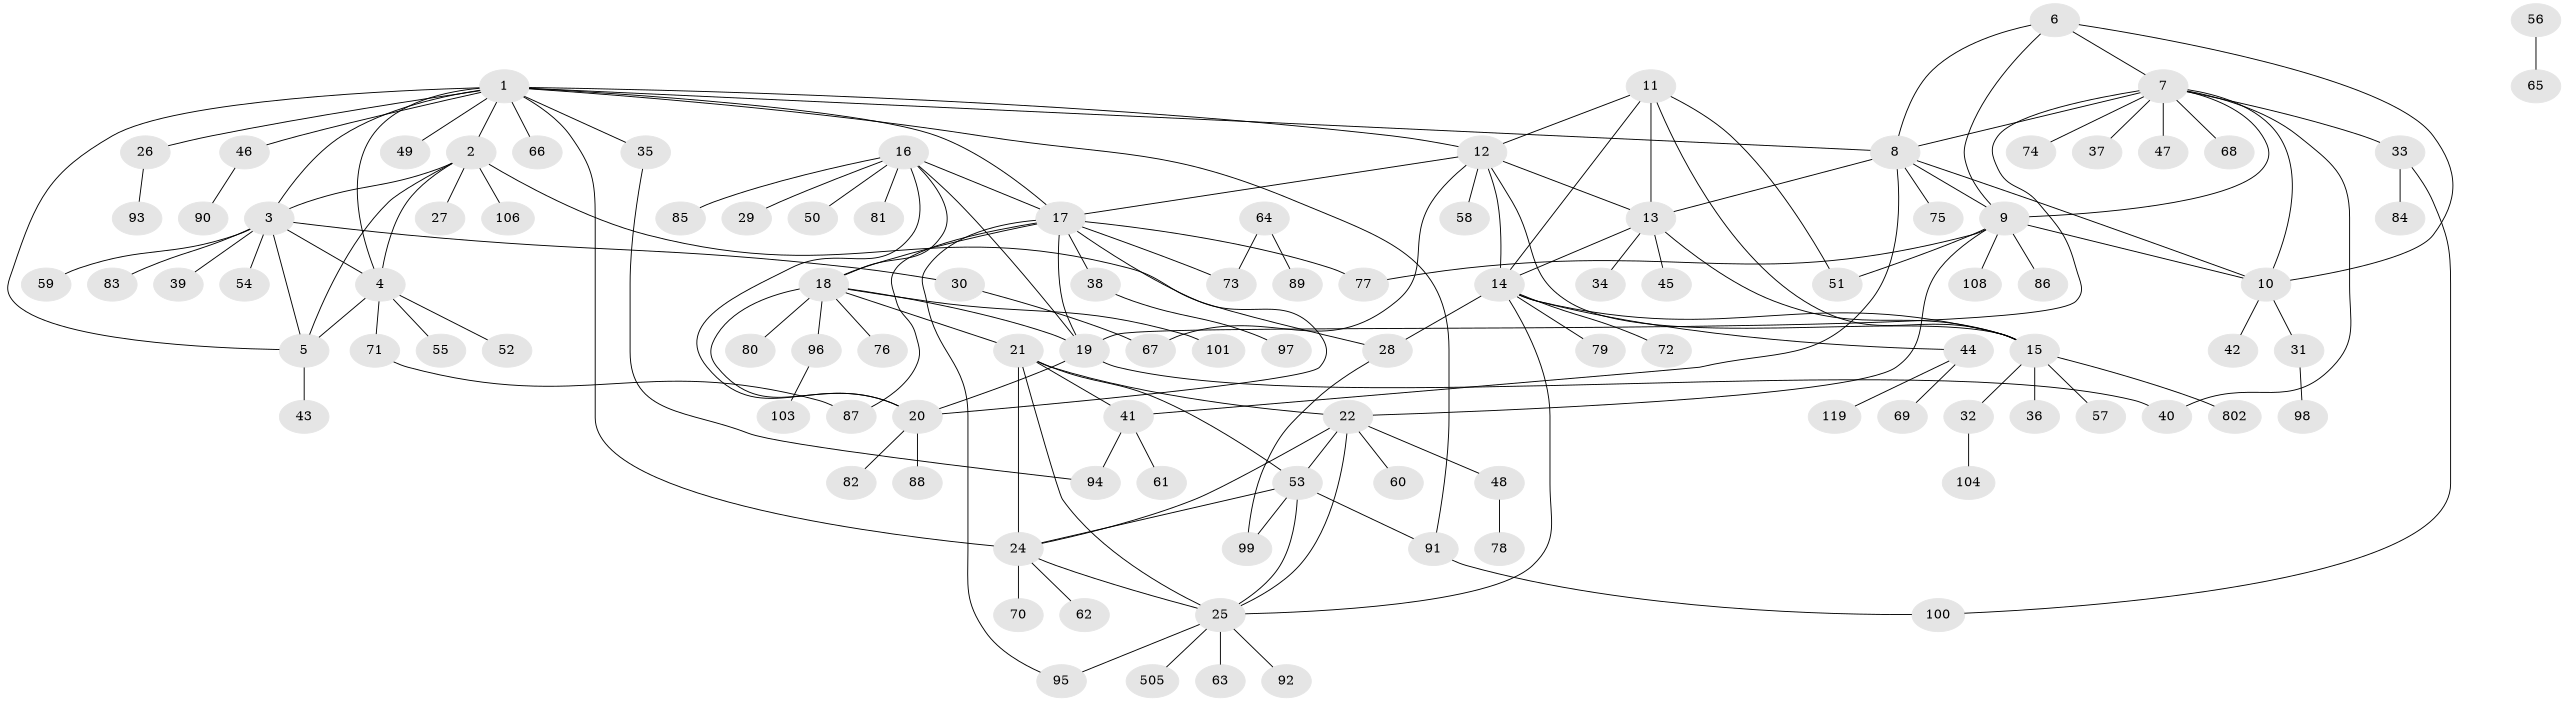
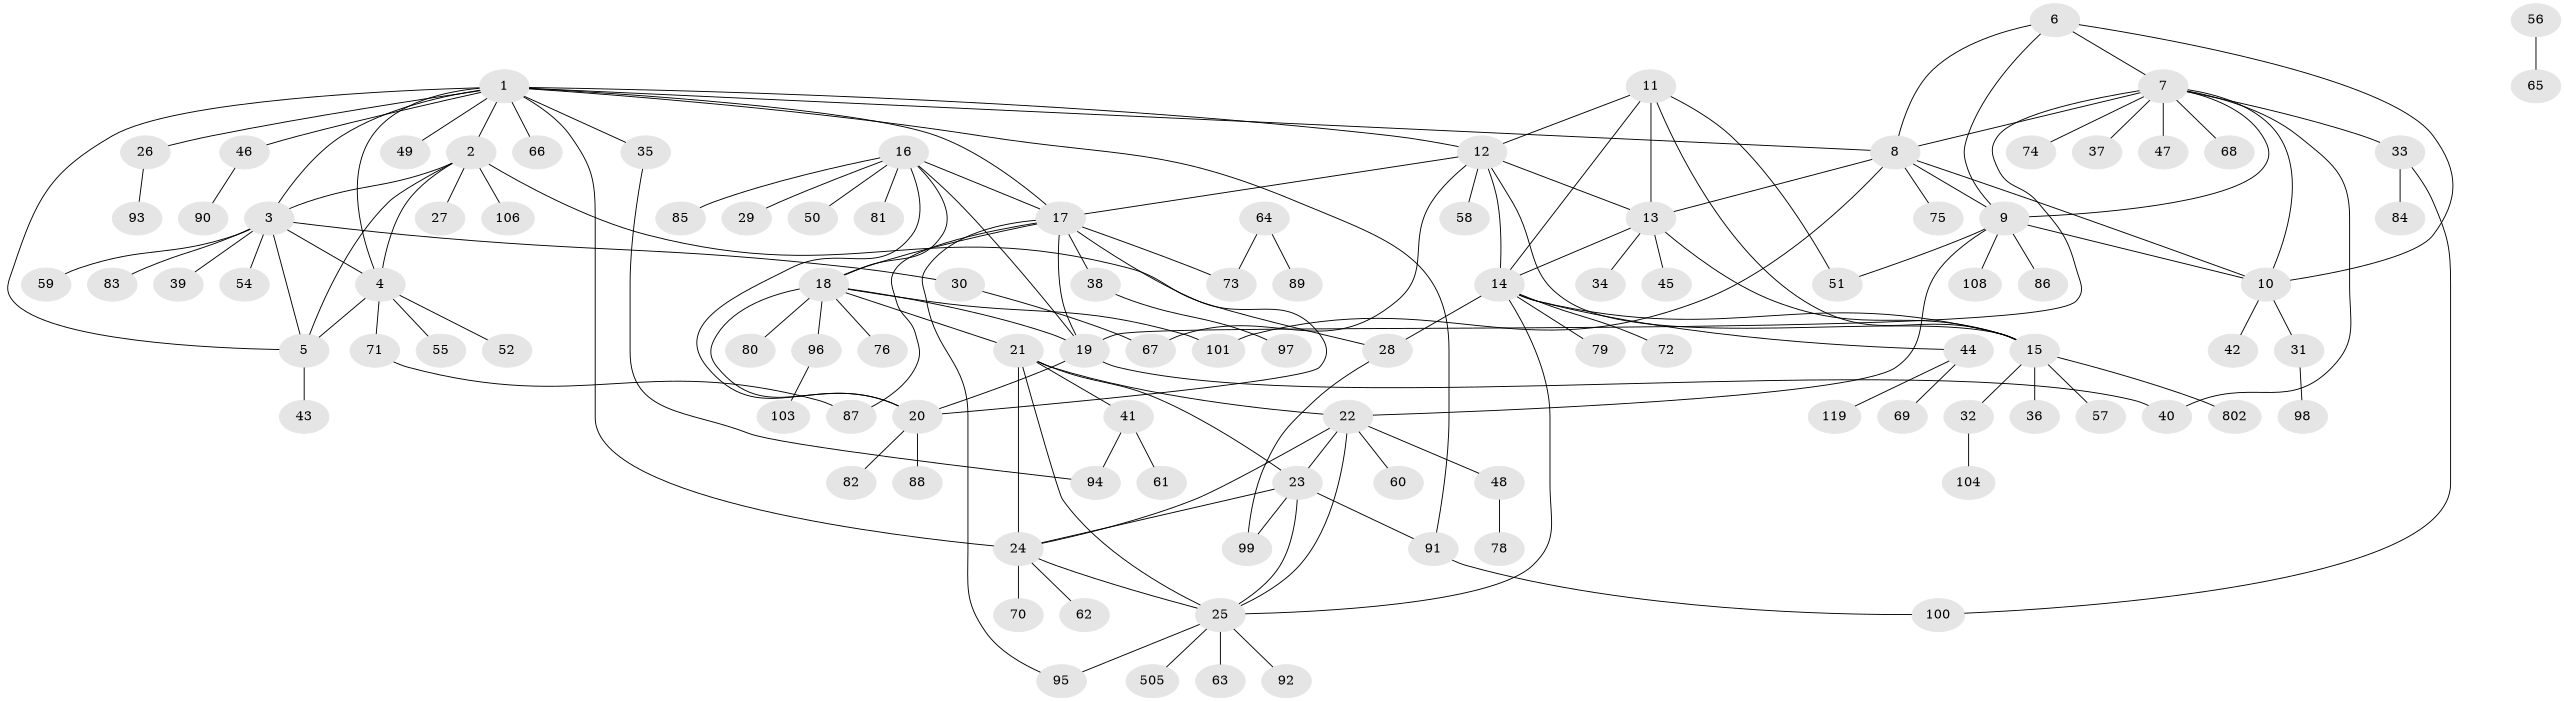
(1364, 285) -> none
(1589, 377) -> (1669, 311)
(1297, 483) -> (1297, 483)
